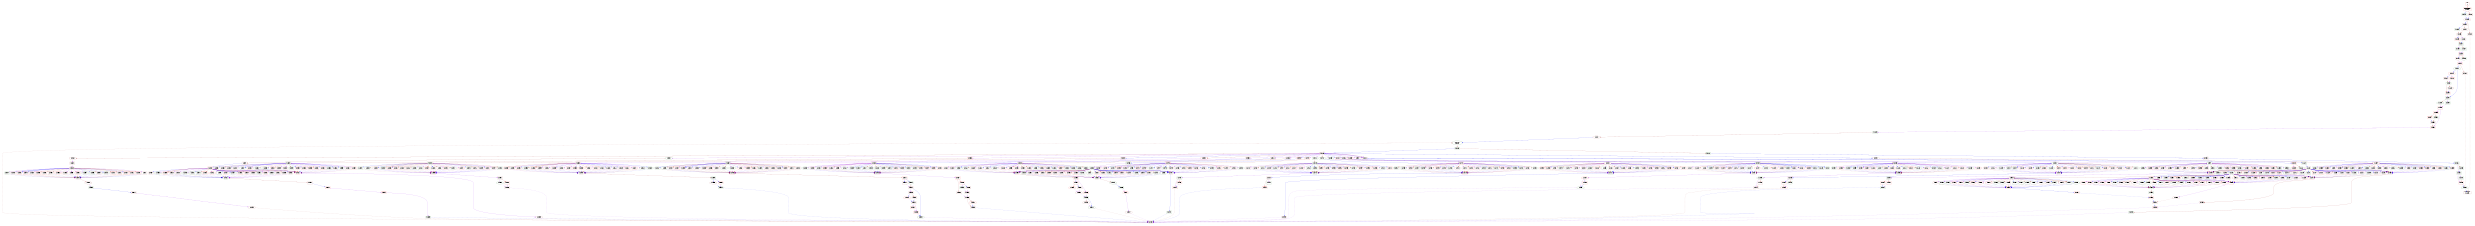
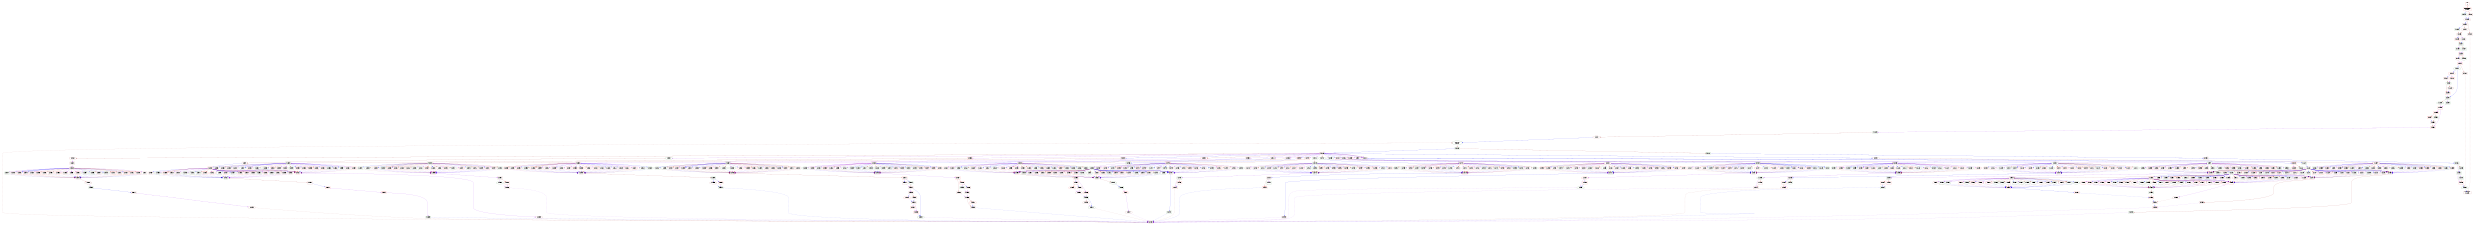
(1954, 183) -> none
